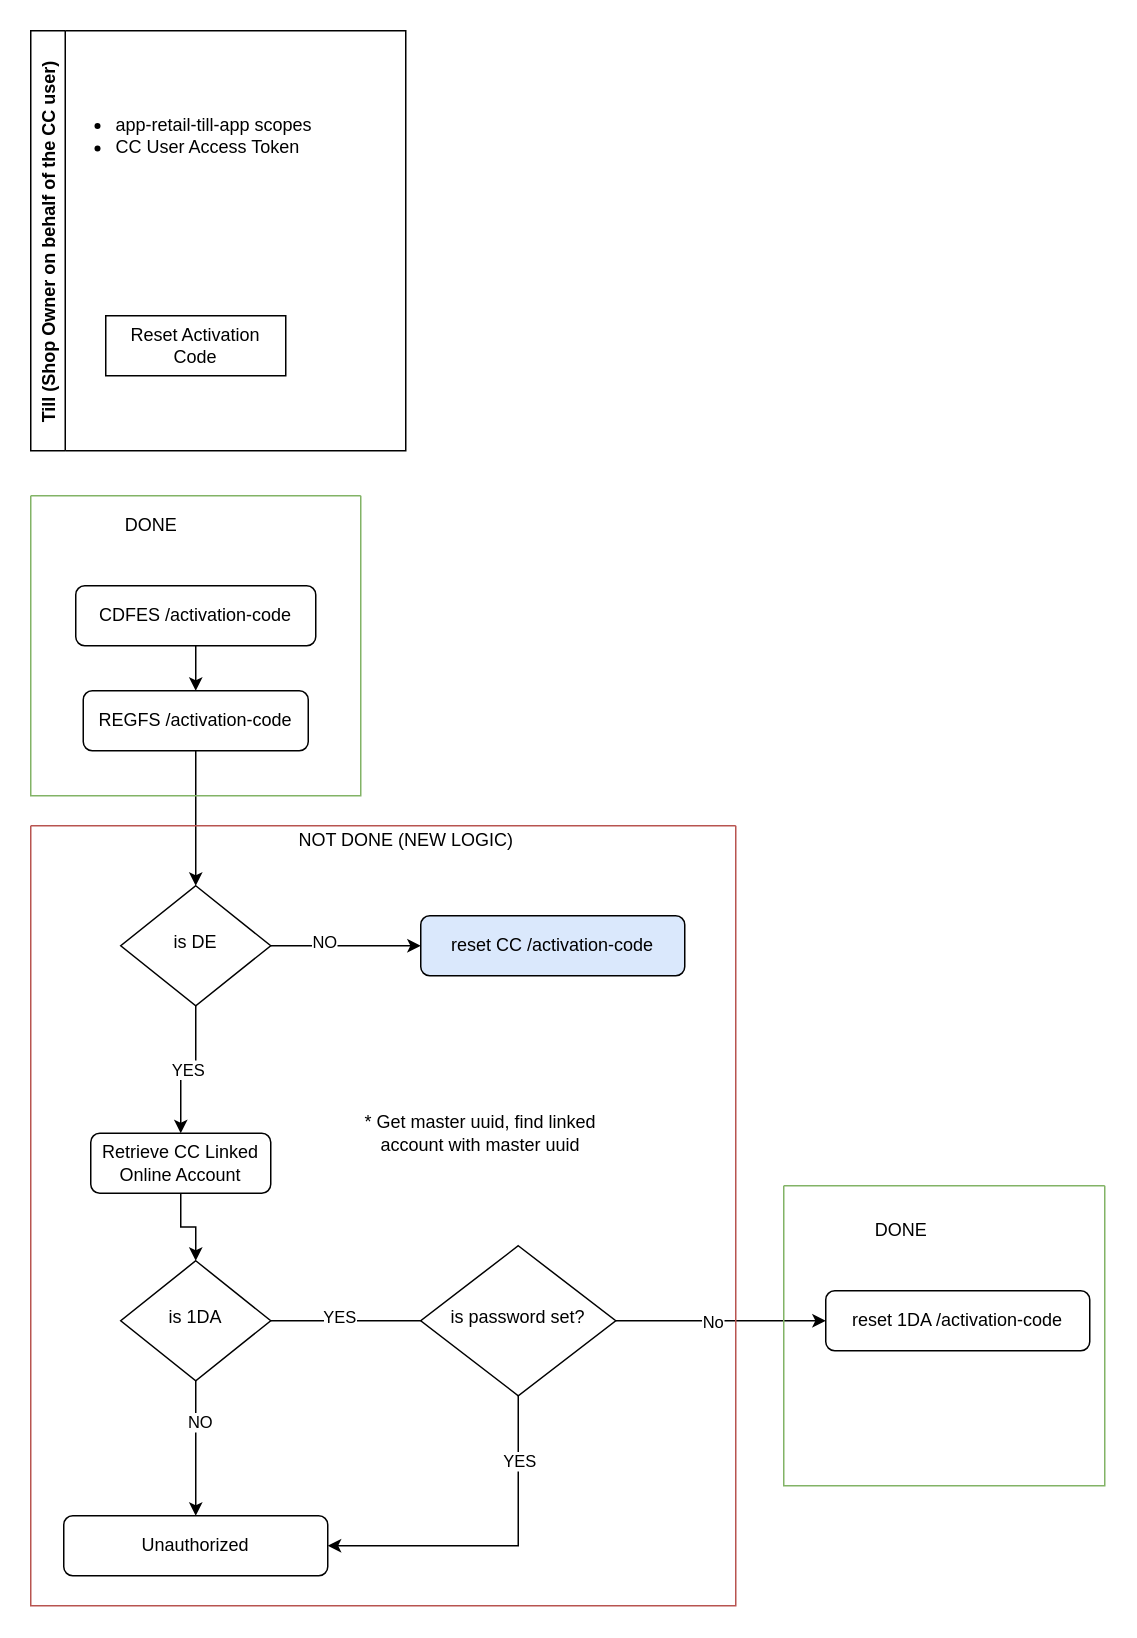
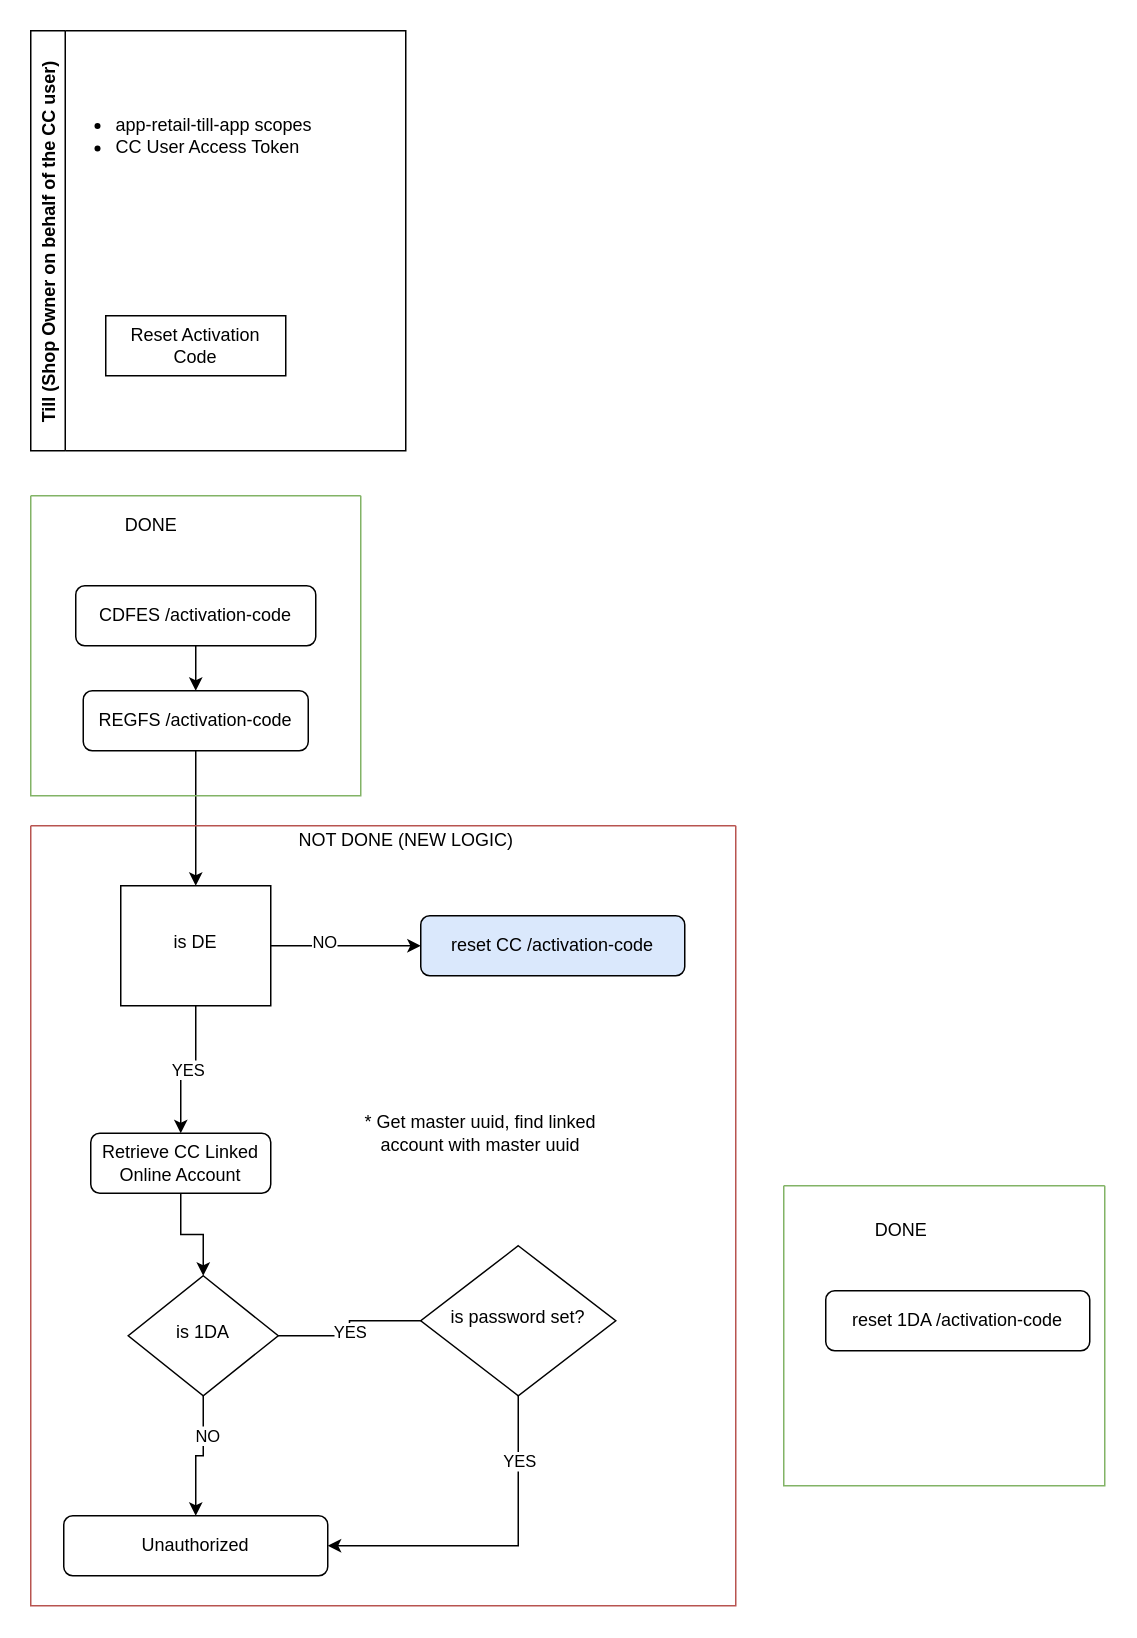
(196, 946) -> (196, 946)
(196, 1321) -> (203, 1336)
(716, 1321) -> none
